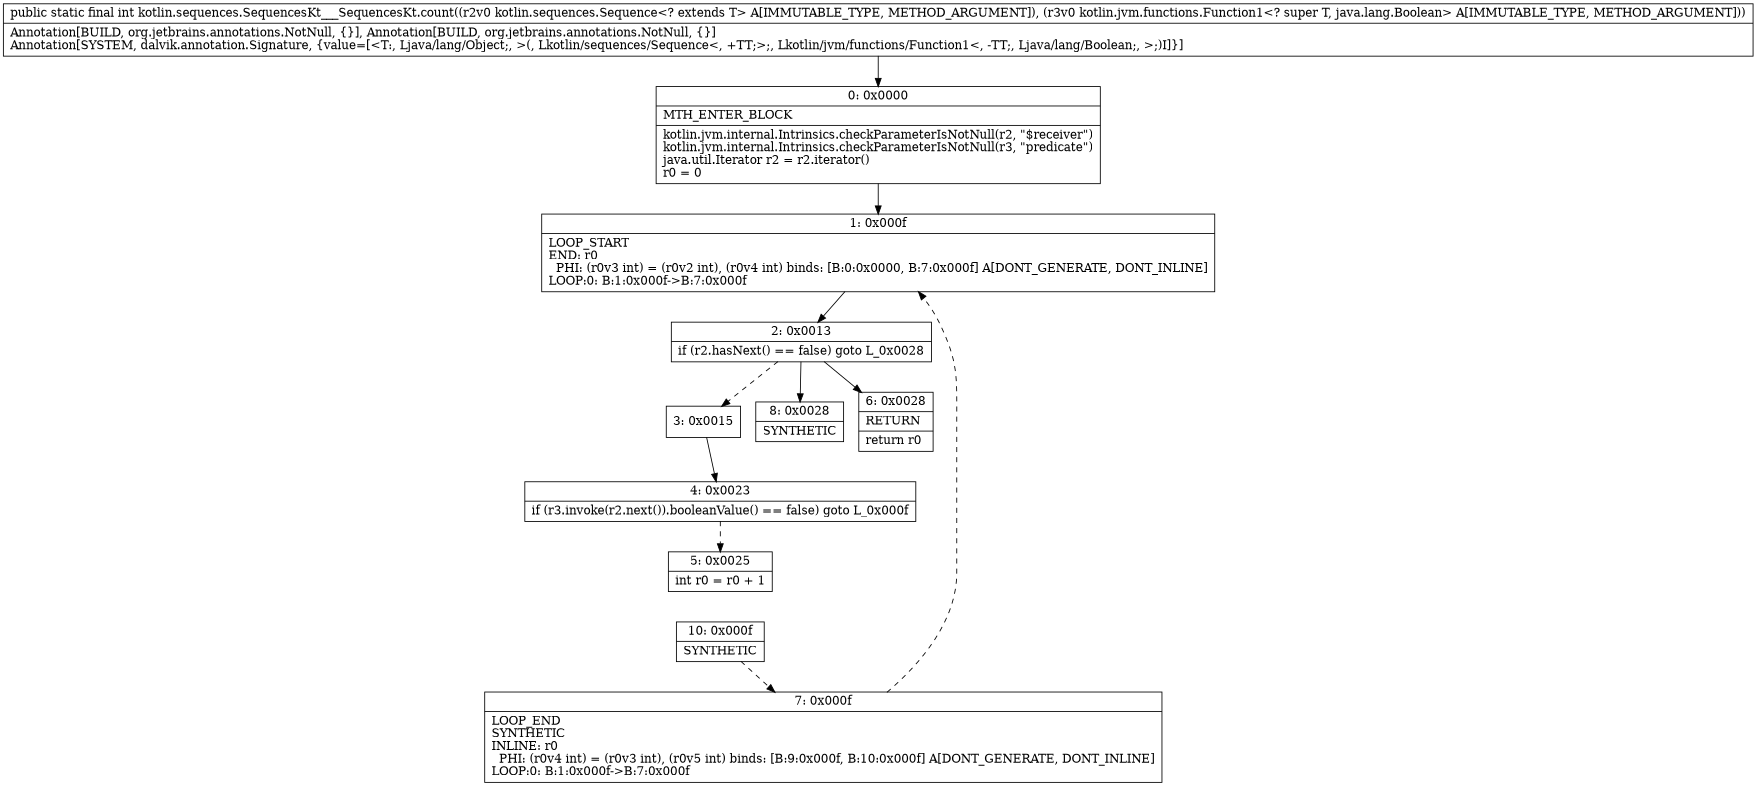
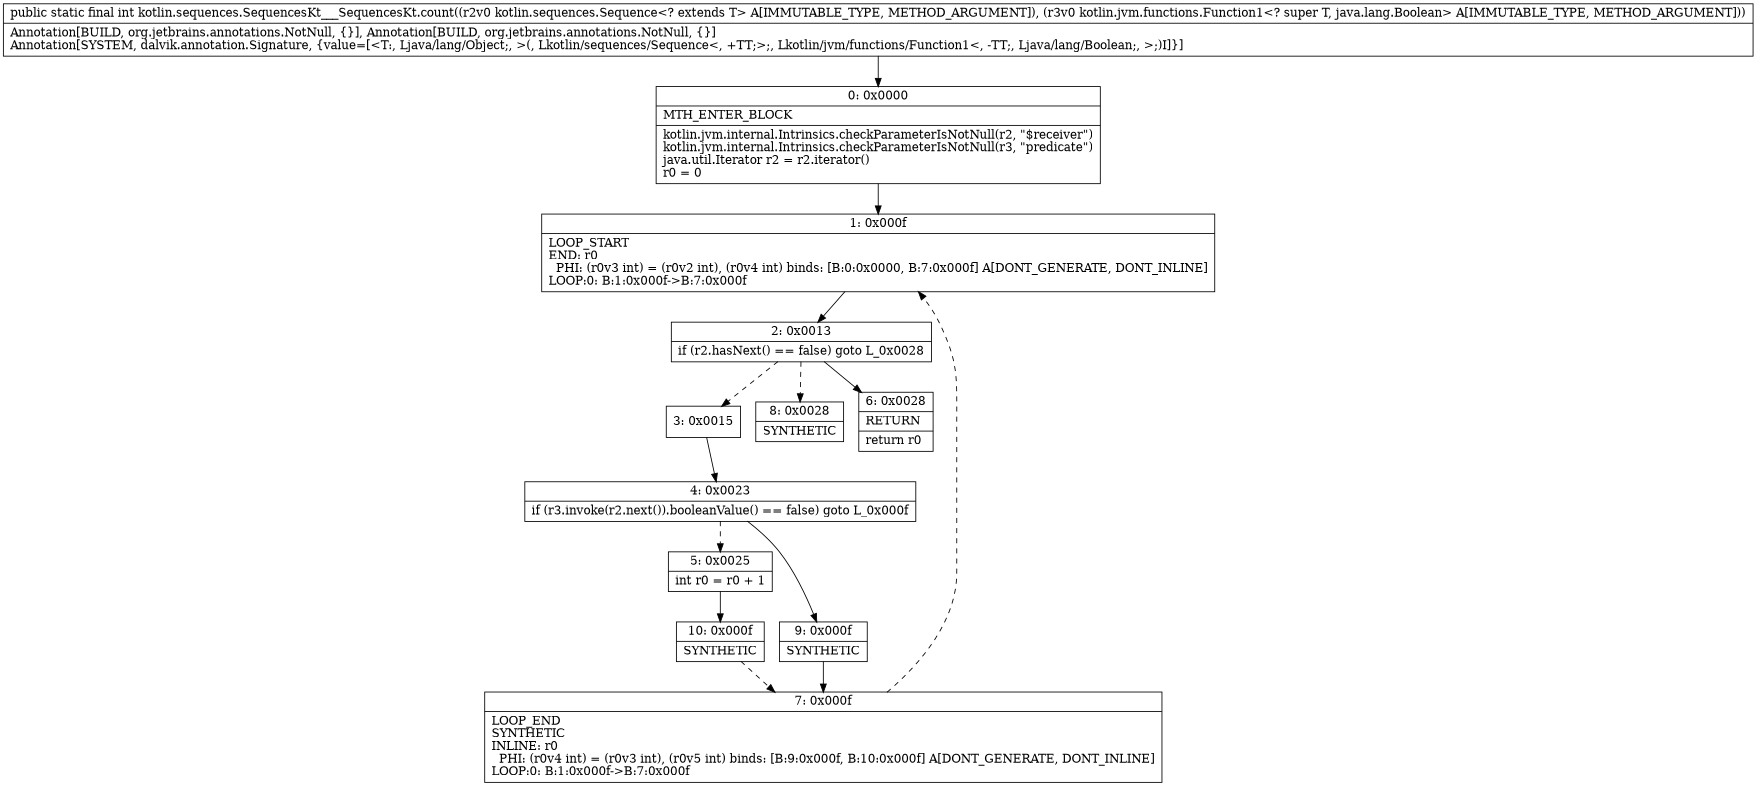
(801, 378) -> (801, 378)
none -> (720, 602)
none -> (823, 642)
